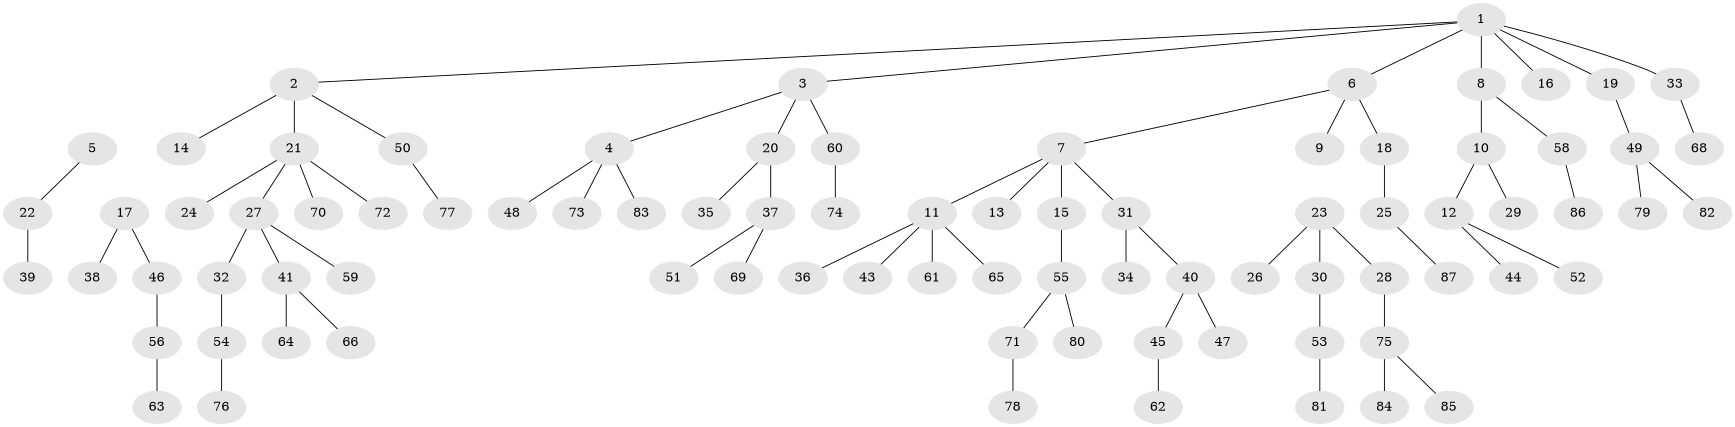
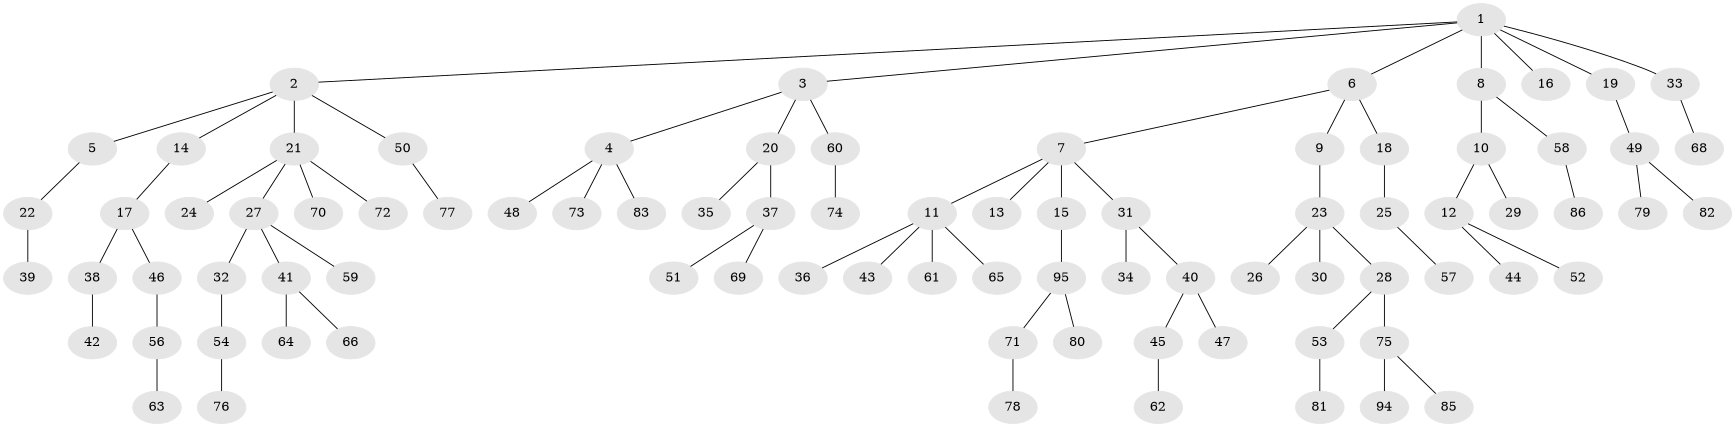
none -> (193, 117)
none -> (153, 181)
none -> (1320, 181)
(1061, 278) -> (1061, 278)
(1449, 278) -> (1449, 278)
(1320, 311) -> (1352, 310)
none -> (92, 343)
(1384, 407) -> (1384, 407)
